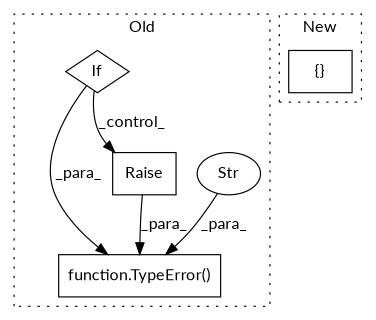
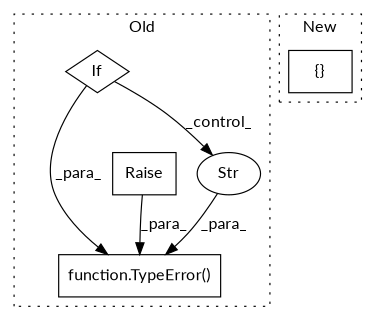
(95, 119) -> (162, 110)
